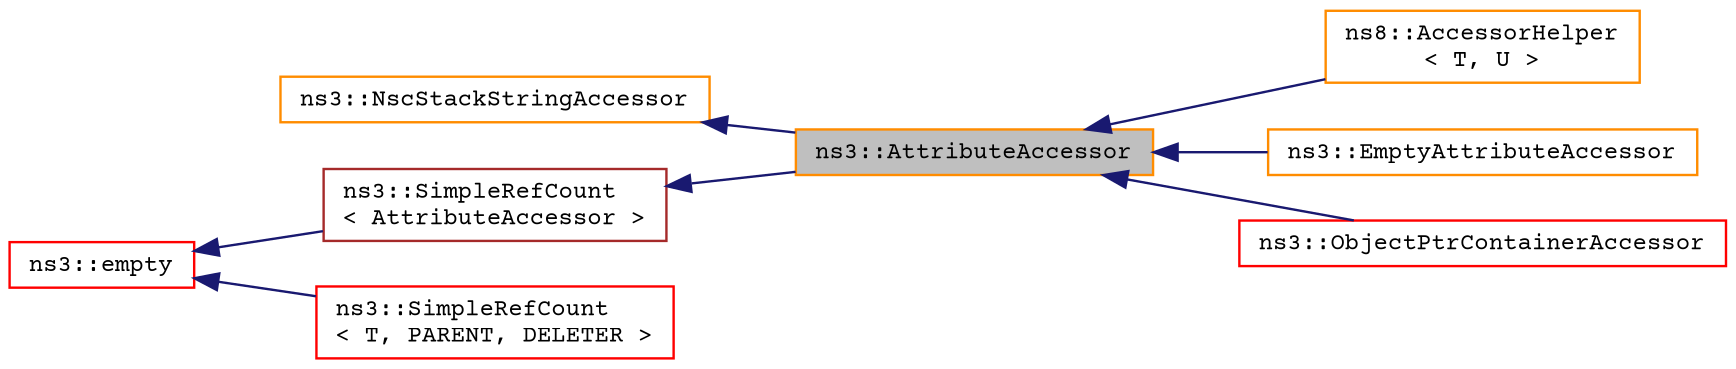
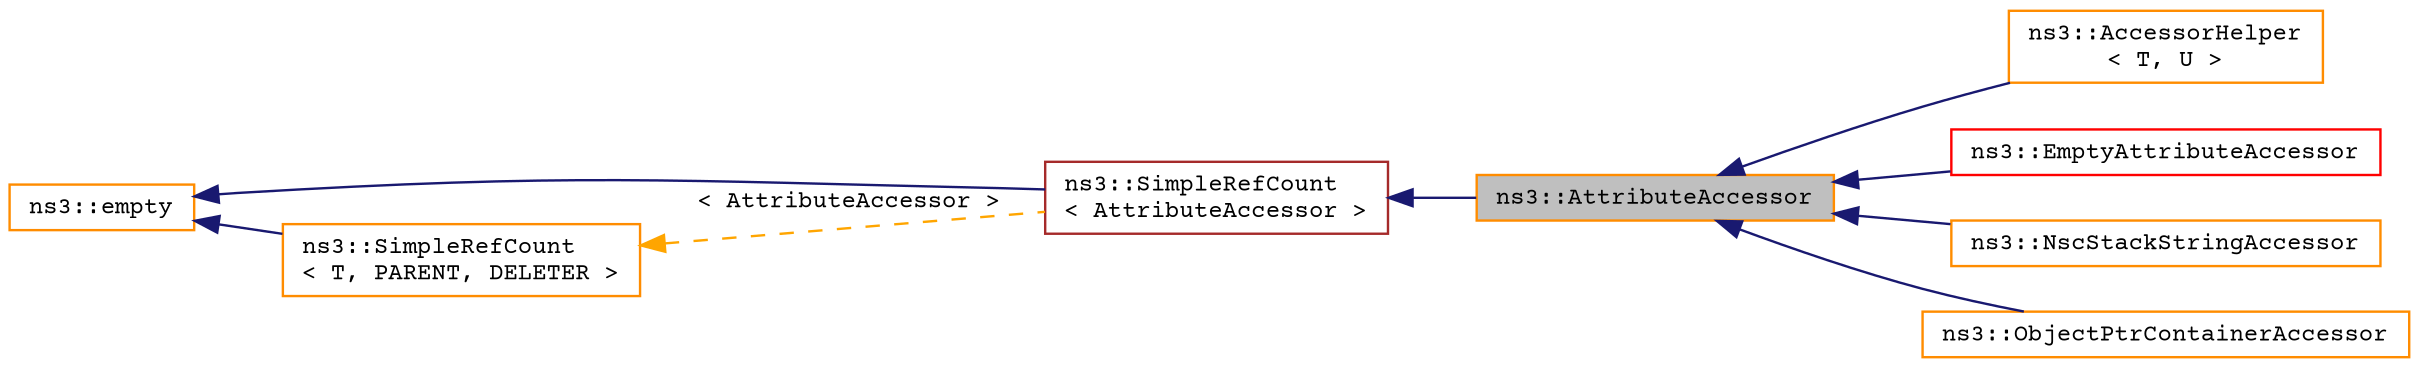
(1483, 47) -> (2166, 47)
(761, 129) -> (1904, 220)
(1483, 152) -> (2166, 152)
none -> (855, 228)
(1483, 243) -> (2166, 334)
(102, 265) -> (102, 207)
(495, 322) -> (461, 260)
